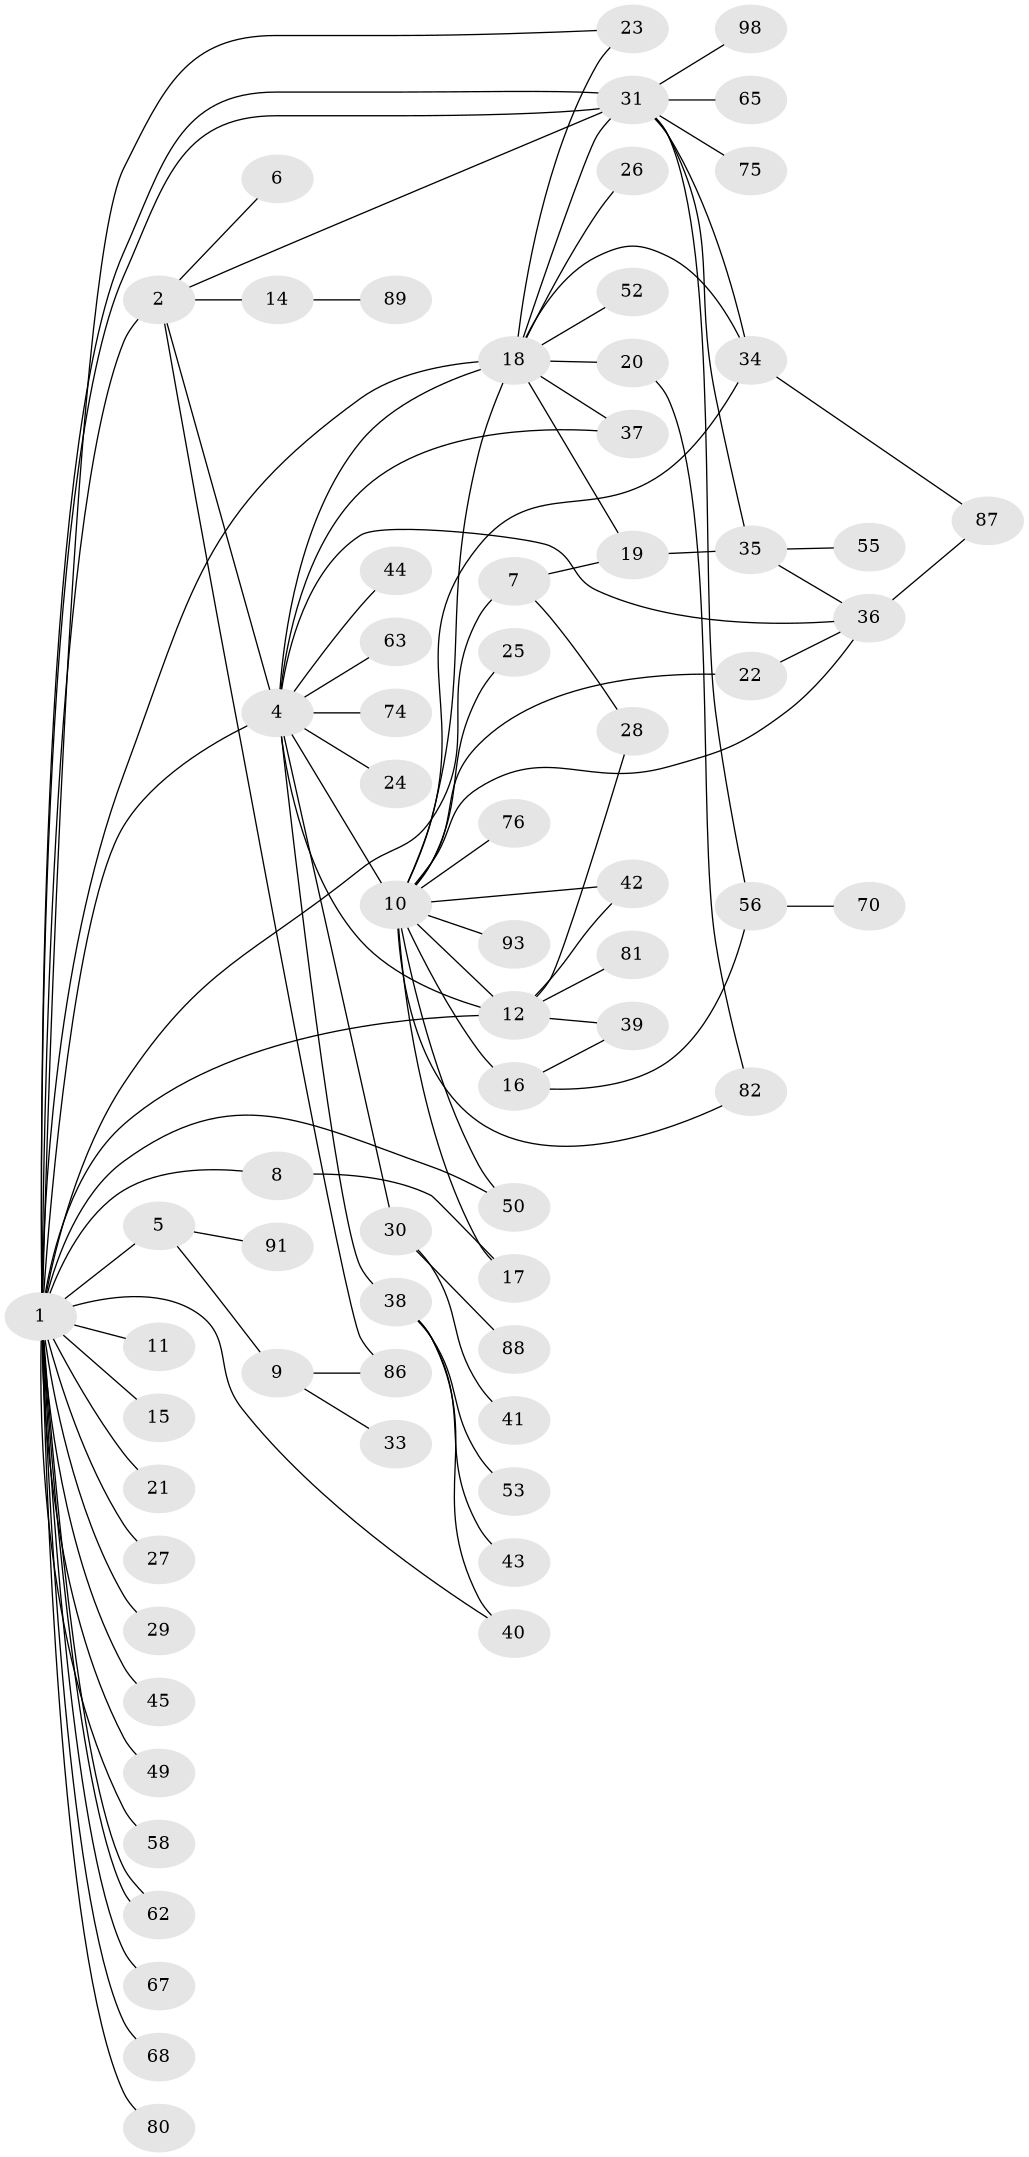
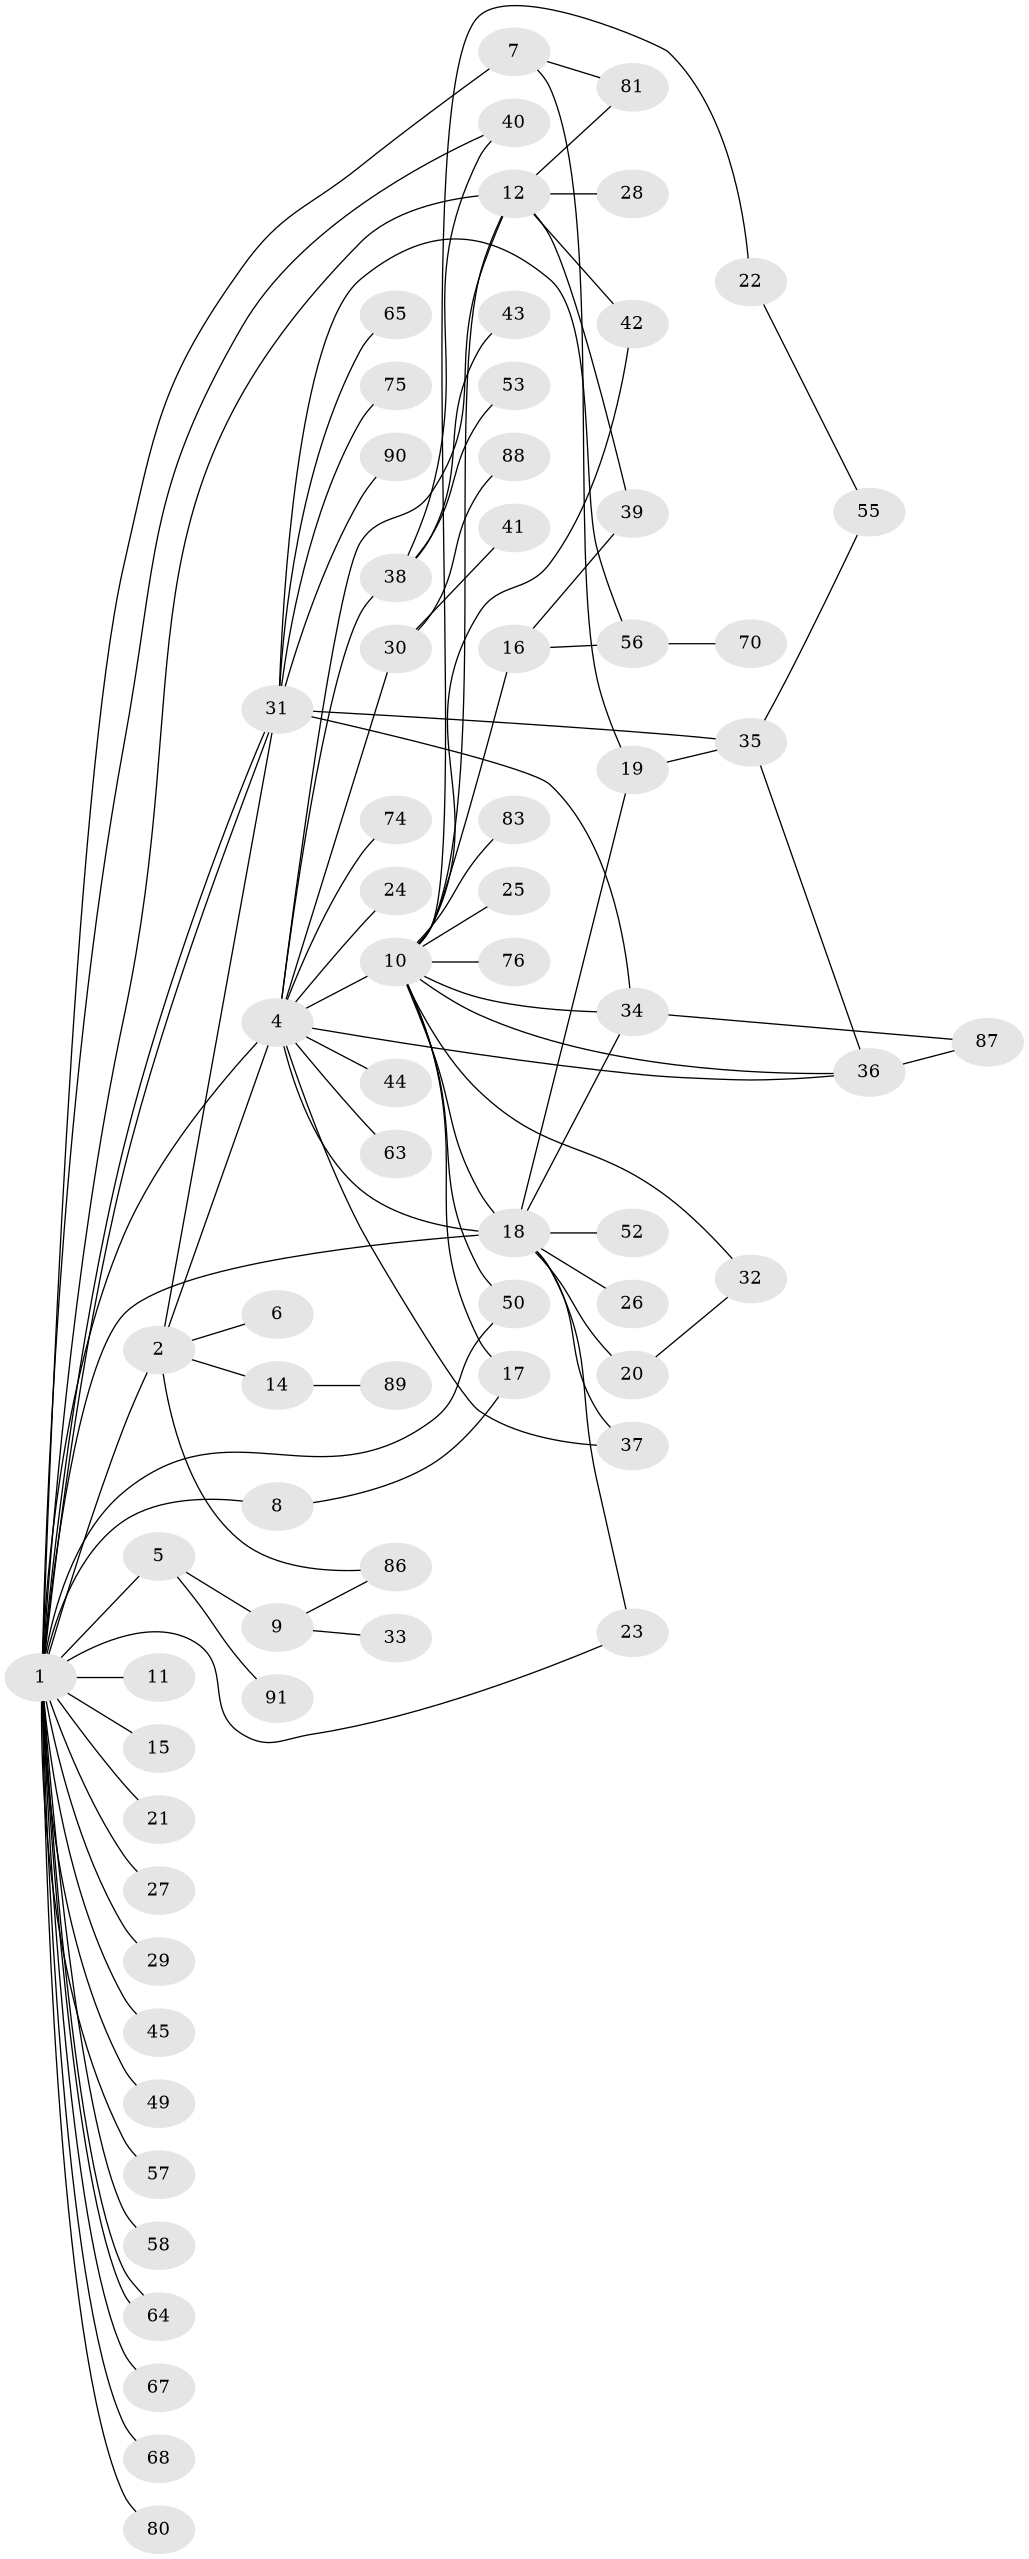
(751, 29) -> (396, 457)
(562, 226) -> none
(810, 647) -> (810, 397)
(578, 654) -> (574, 70)
(514, 944) -> (514, 820)
(751, 1092) -> (751, 1279)
(159, 1915) -> (159, 2317)
none -> (159, 2175)
